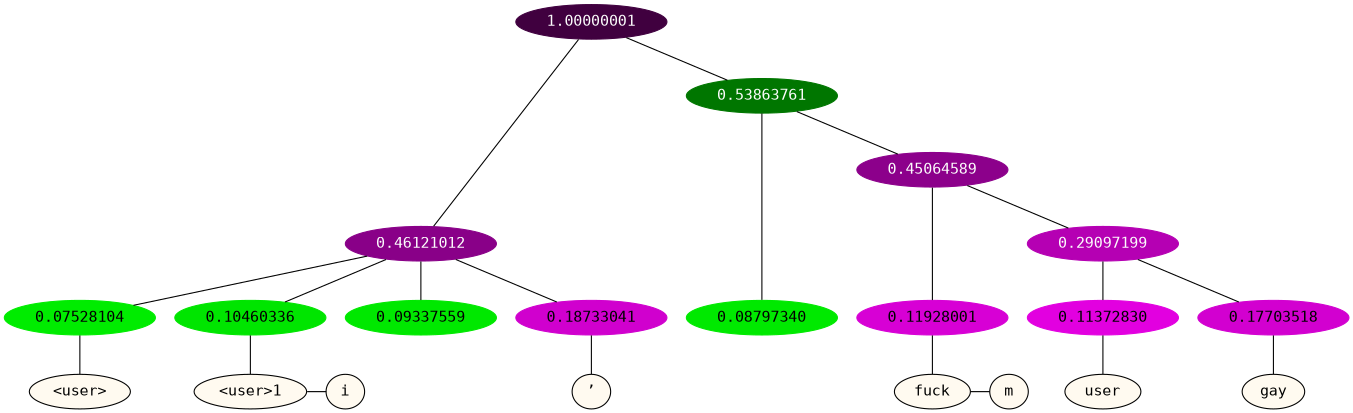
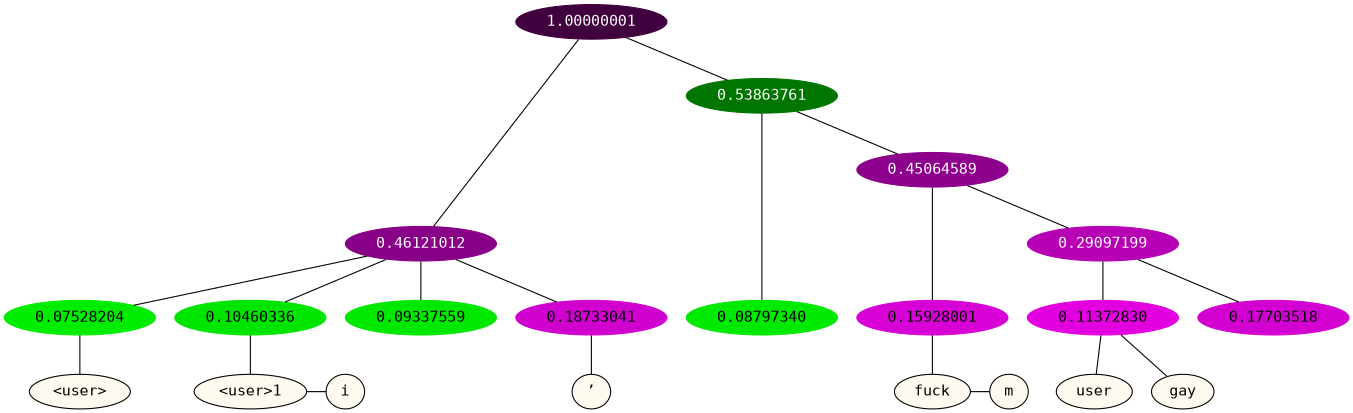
(80, 318) -> (80, 318)
(932, 318) -> (932, 318)
(1273, 355) -> (1144, 356)
